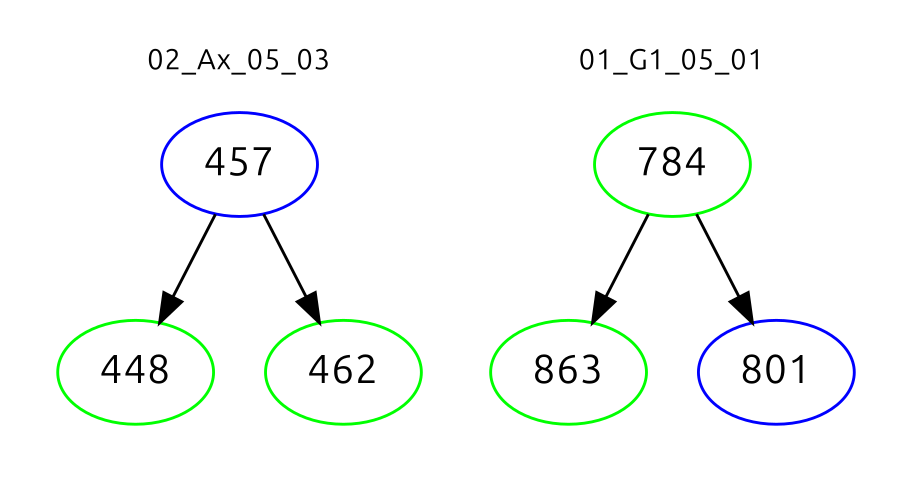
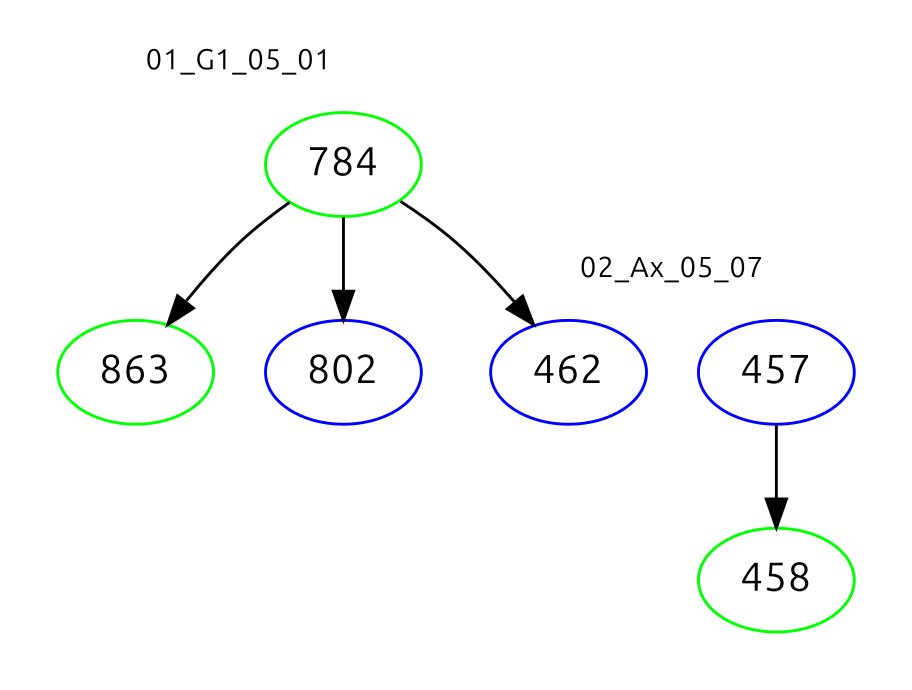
(240, 62) -> (672, 270)
(285, 255) -> (486, 271)
(136, 372) -> (776, 580)
(343, 372) -> (569, 372)
(776, 372) -> (343, 372)
